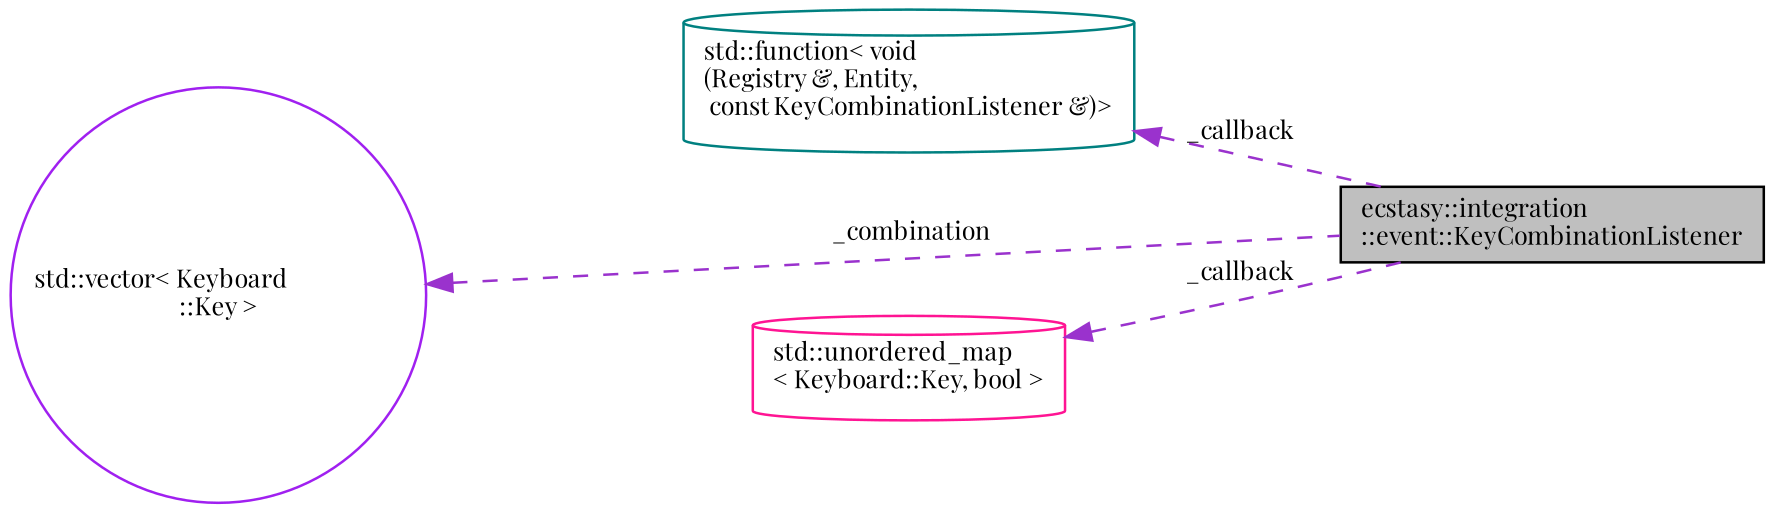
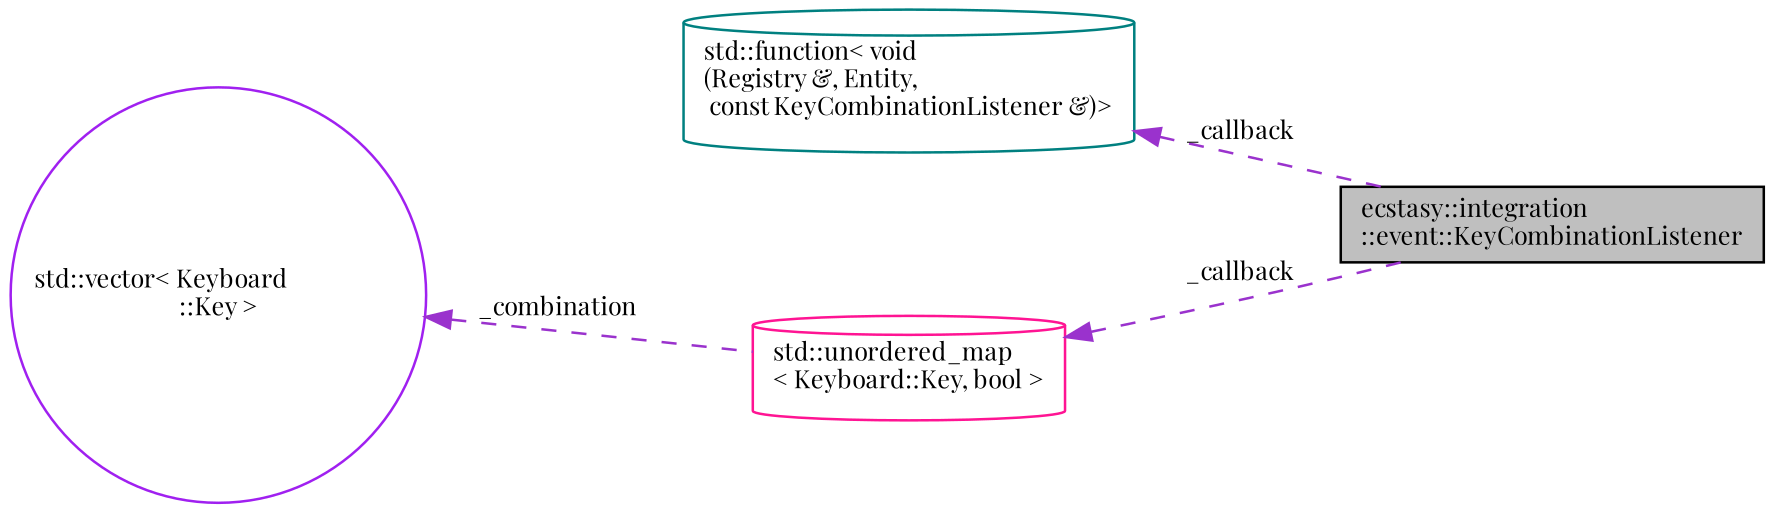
(896, 259) -> (602, 336)
